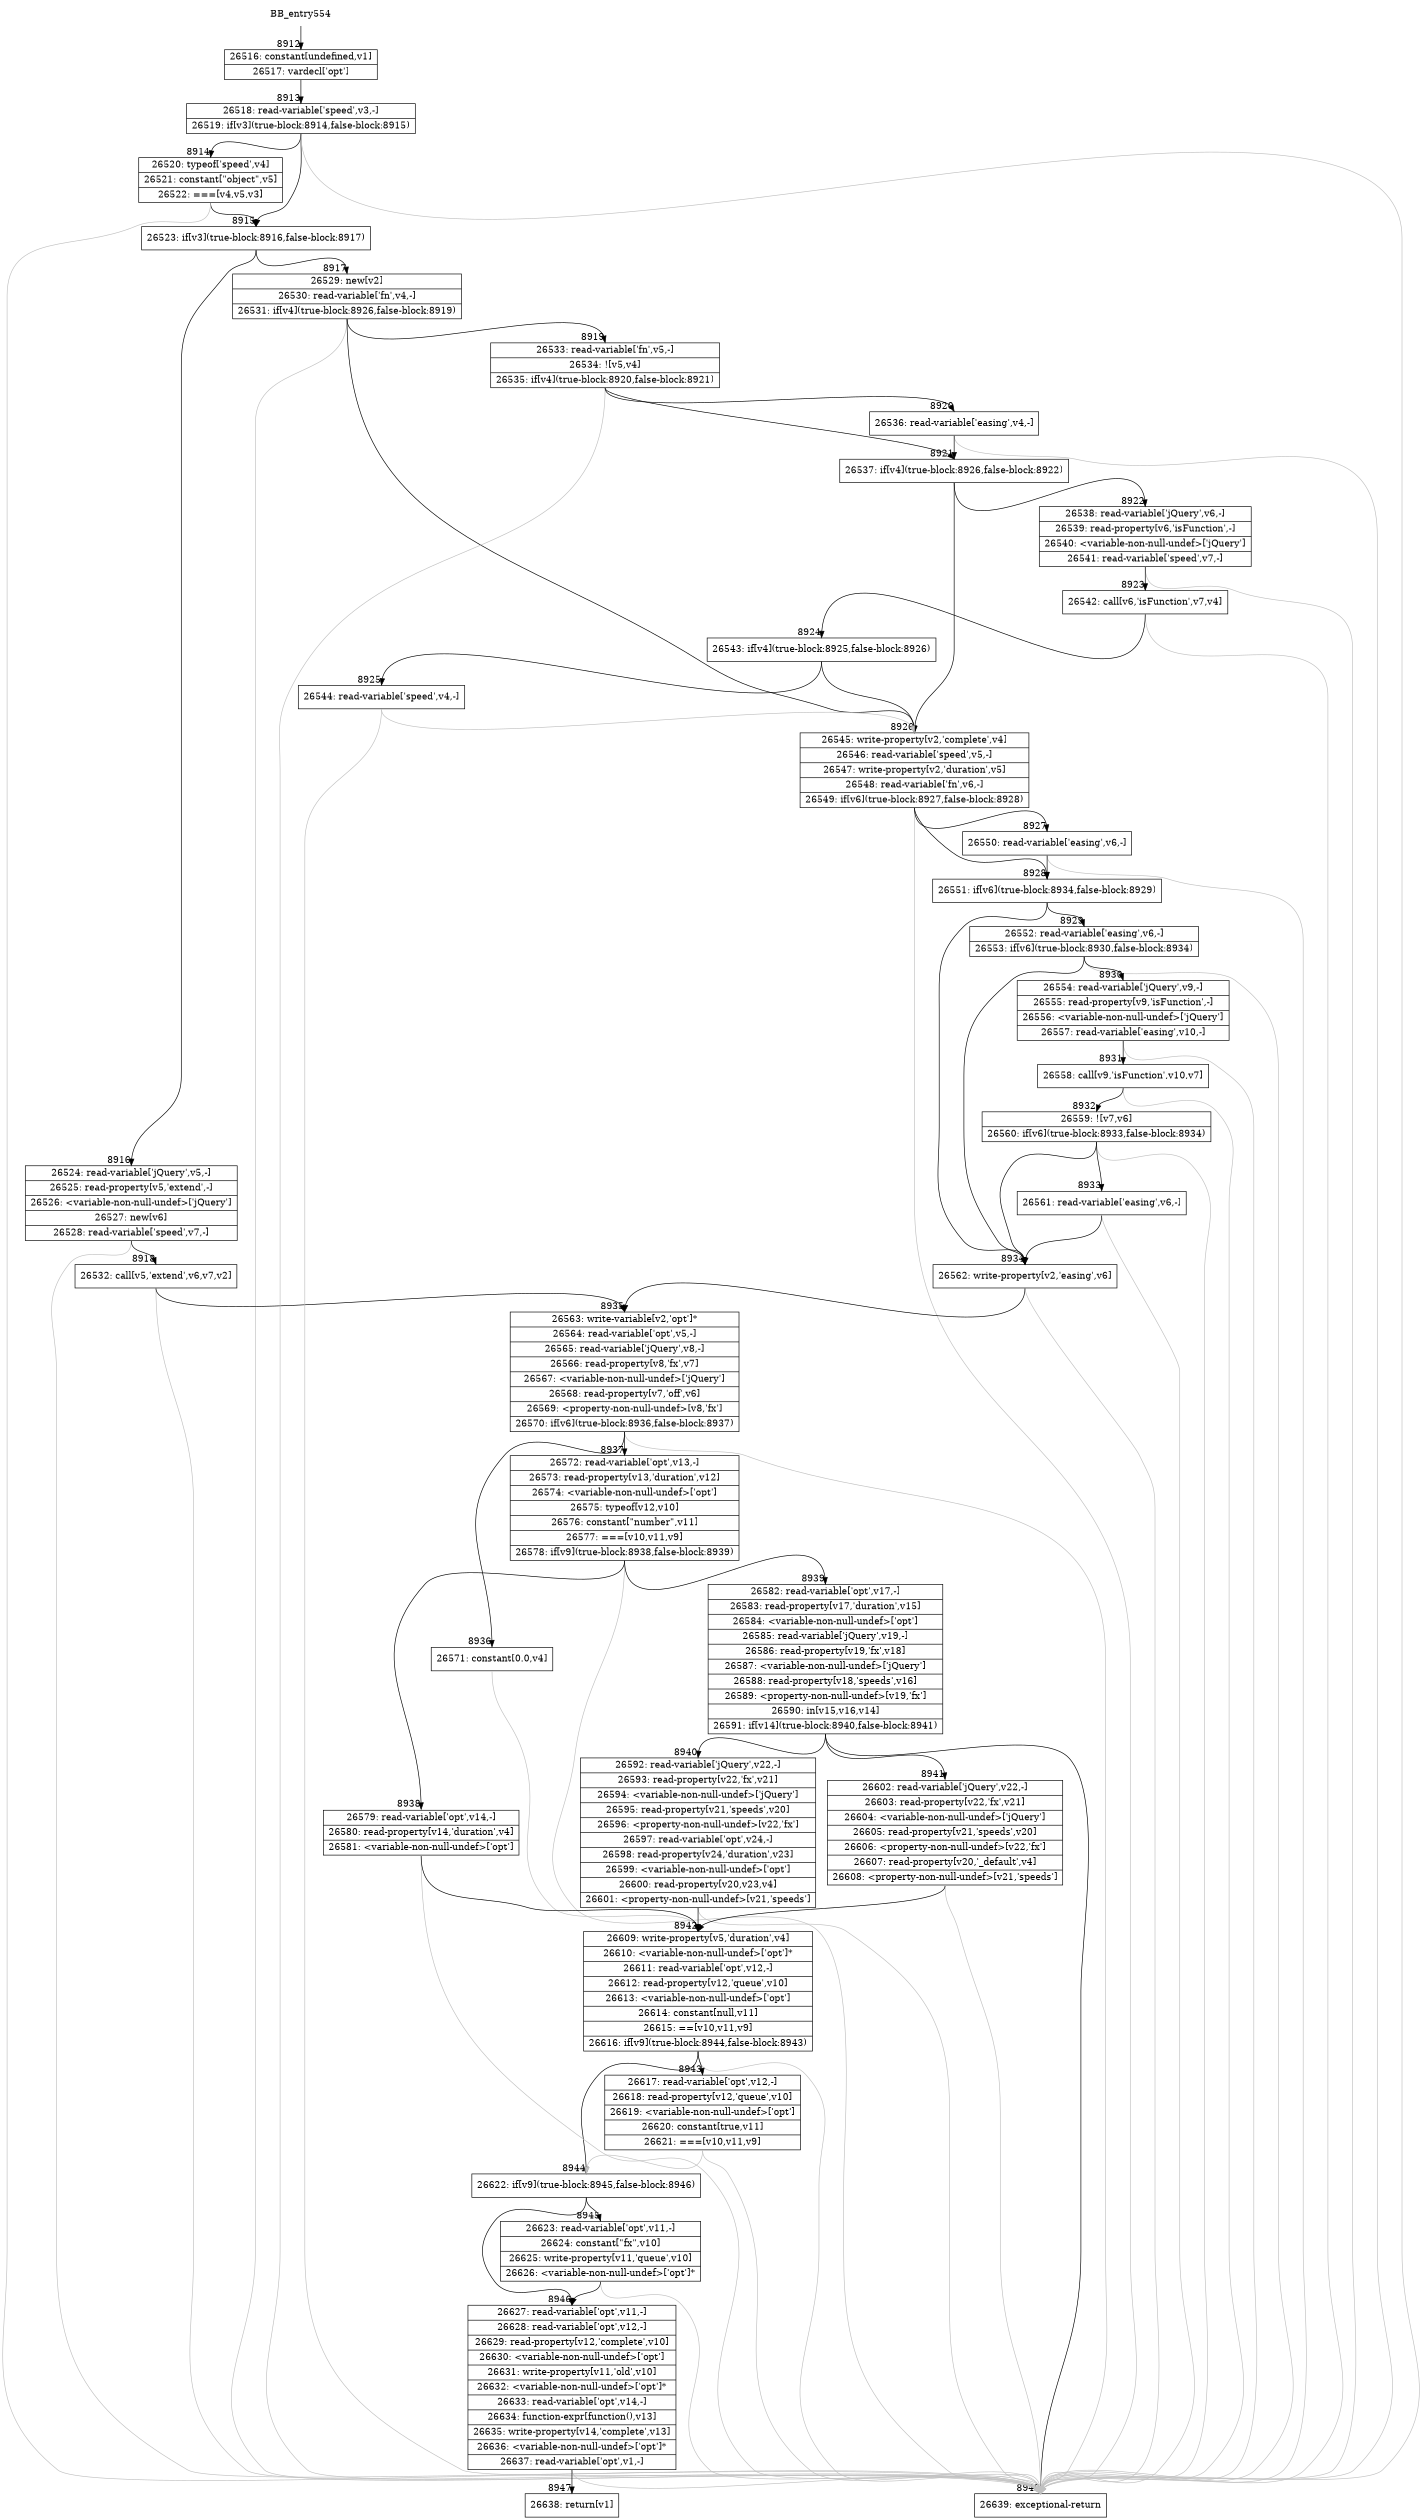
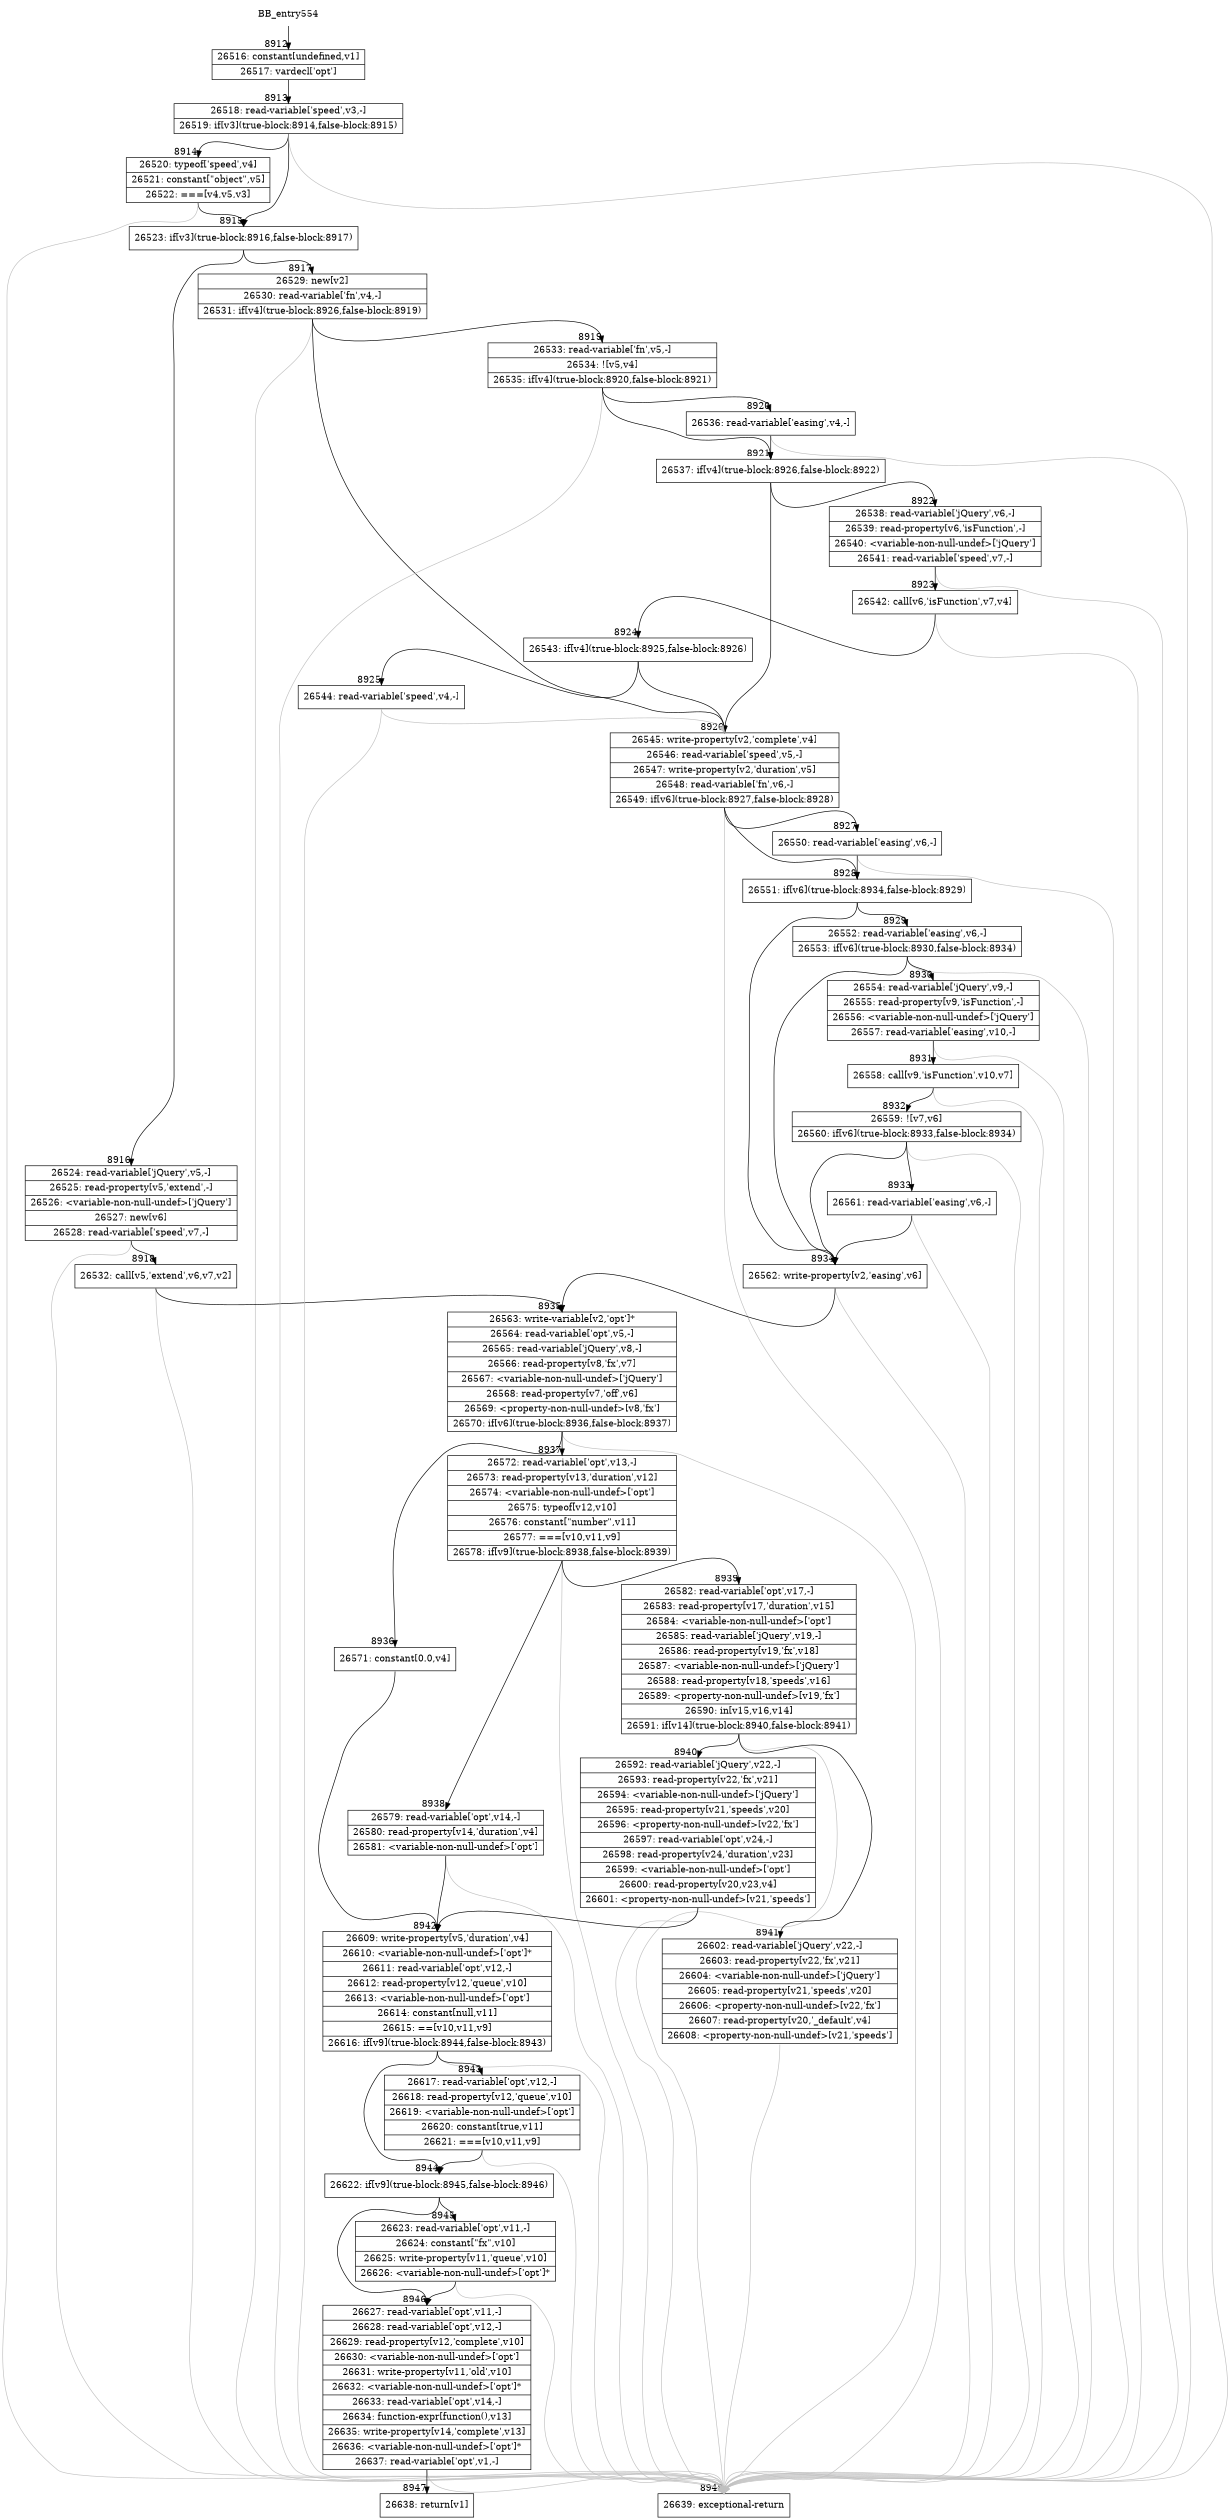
(529, 1863) -> (320, 1834)
(825, 1908) -> none
(1081, 1995) -> (639, 1999)
(654, 2164) -> (464, 2162)
